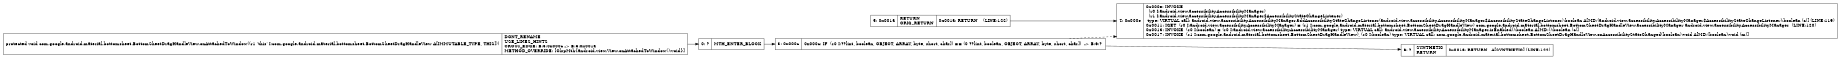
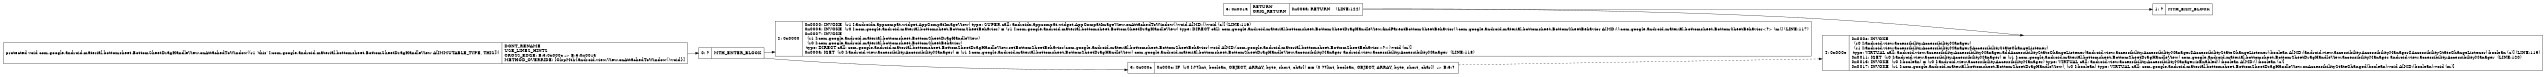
none -> (2183, 9)
(973, 21) -> (1326, 9)
none -> (1293, 39)
(1477, 50) -> none
